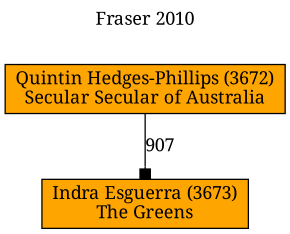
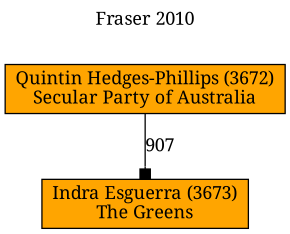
(145, 89) -> (145, 89)
